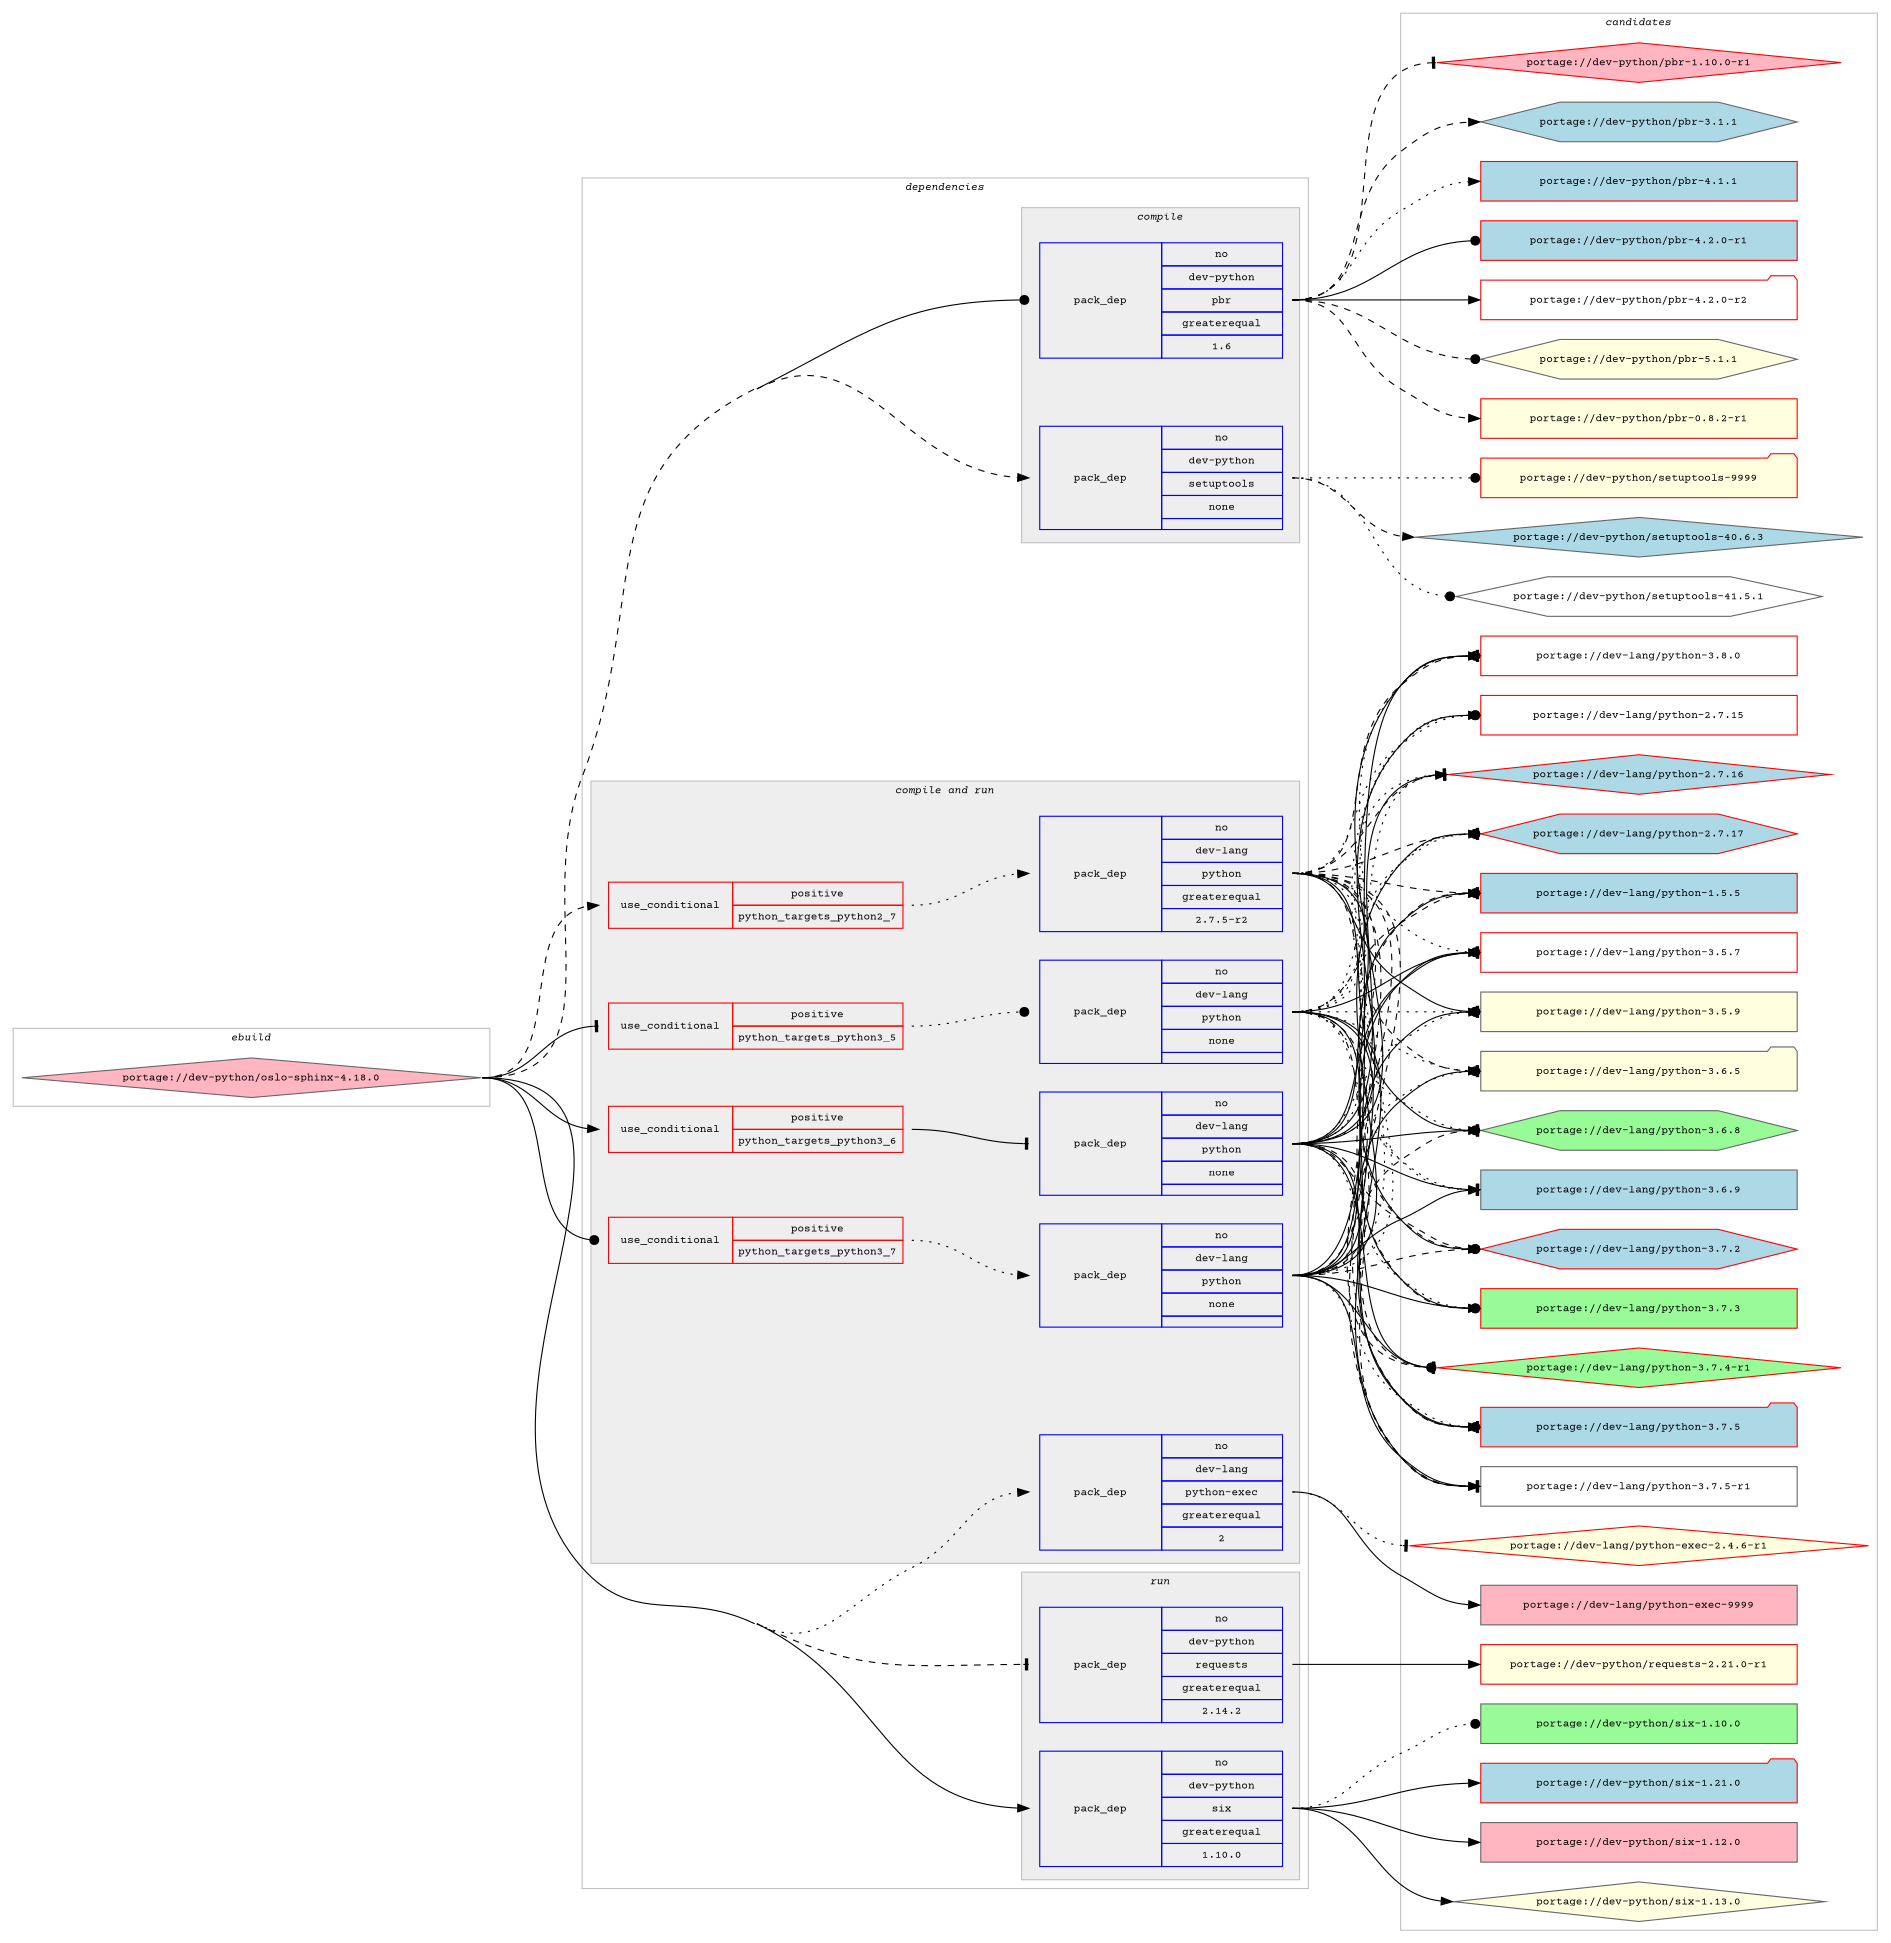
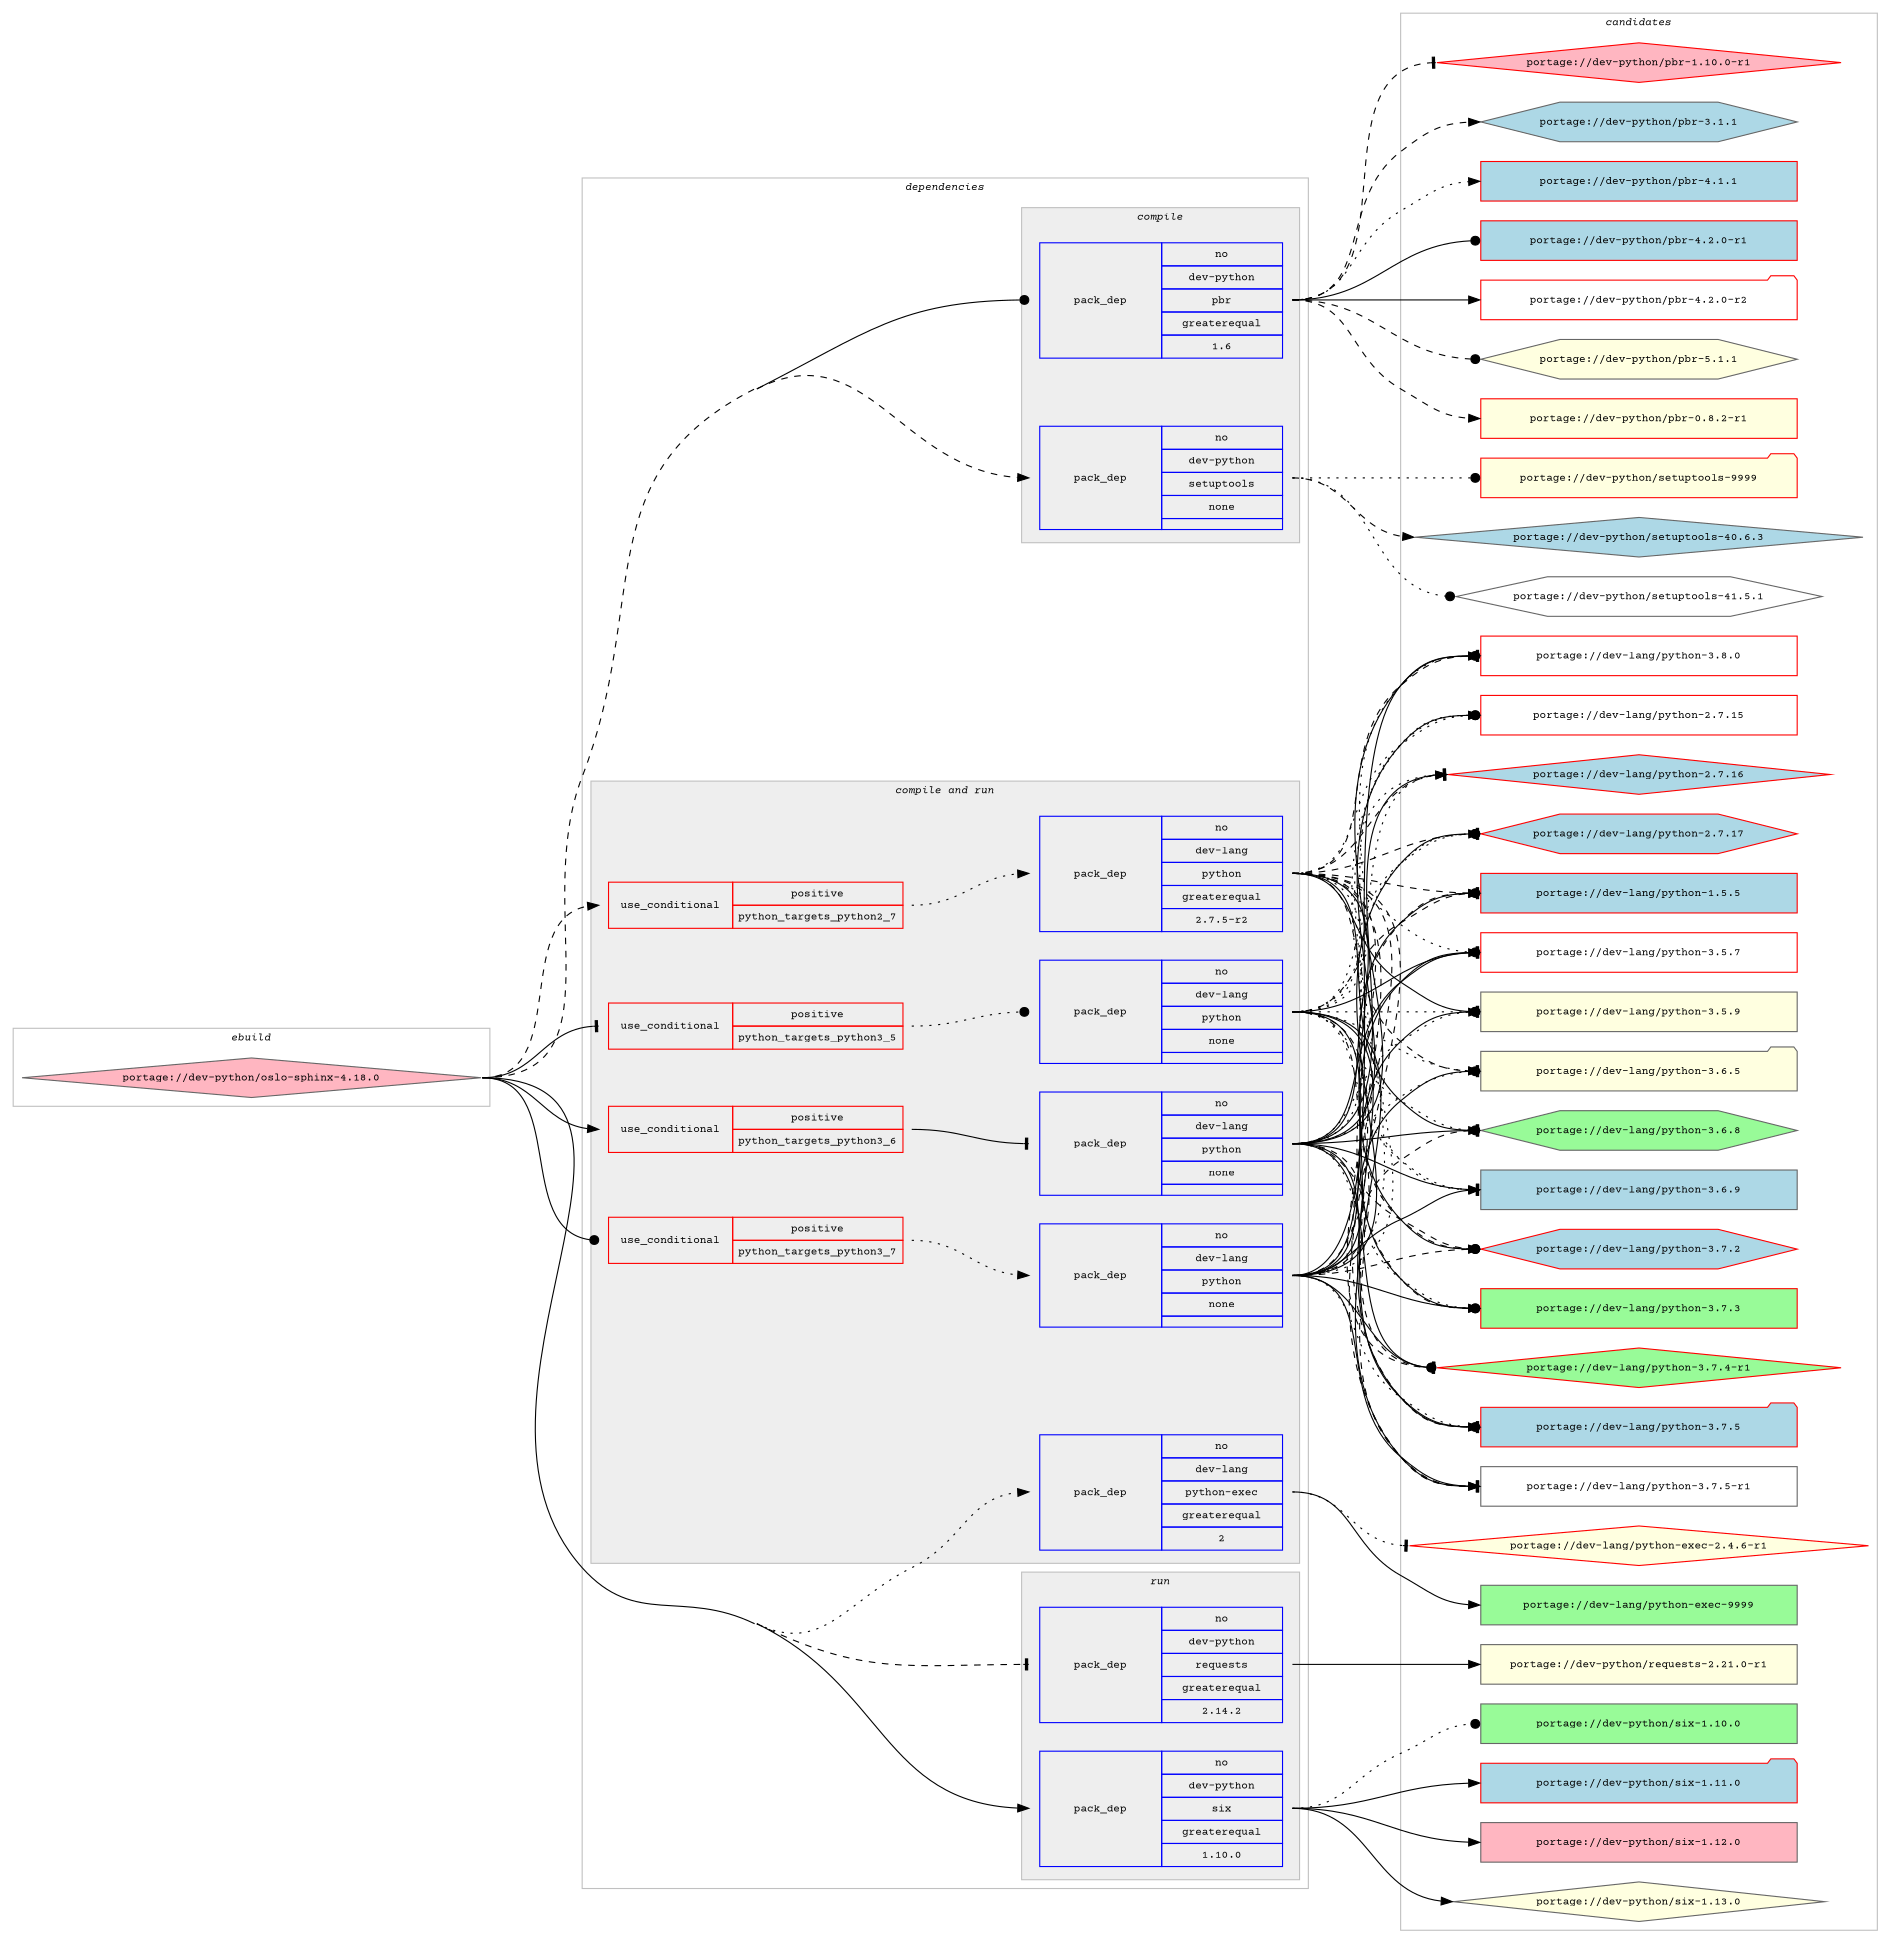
(1639, 1605) -> (1639, 1605)
(1639, 1664) -> (1639, 1664)
(1639, 1783) -> (1639, 1783)
